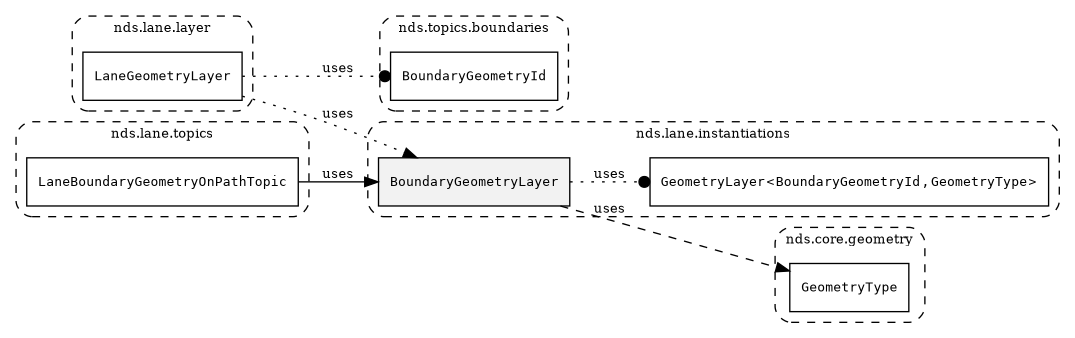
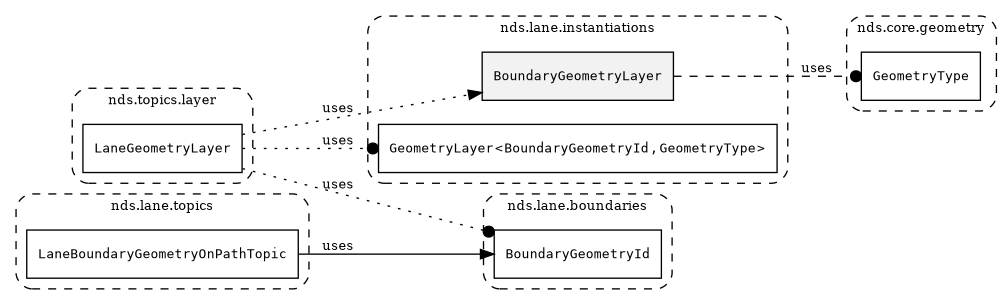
(163, 29) -> (163, 101)
(474, 29) -> (578, 207)
(331, 182) -> (389, 254)
(604, 182) -> (305, 148)
(668, 237) -> (762, 76)
